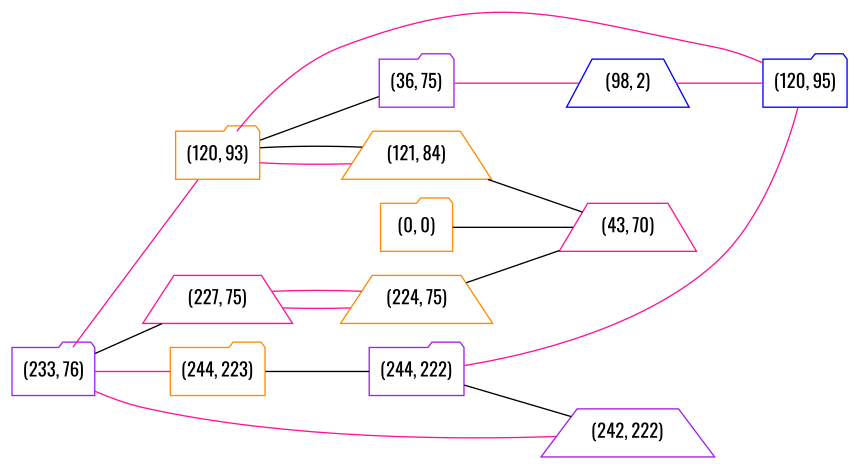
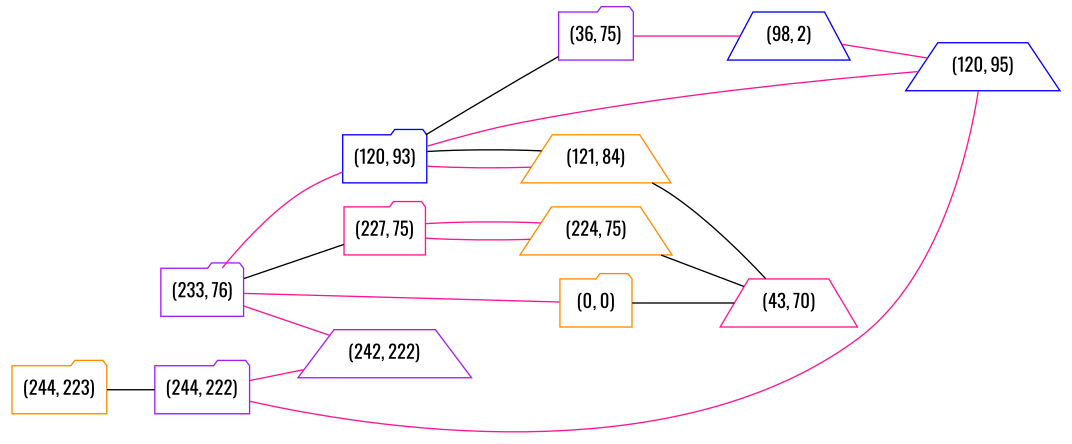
(805, 83) -> (983, 67)
(218, 155) -> (385, 159)
(218, 299) -> (385, 231)
(133, 371) -> (402, 298)
(518, 401) -> (277, 375)
